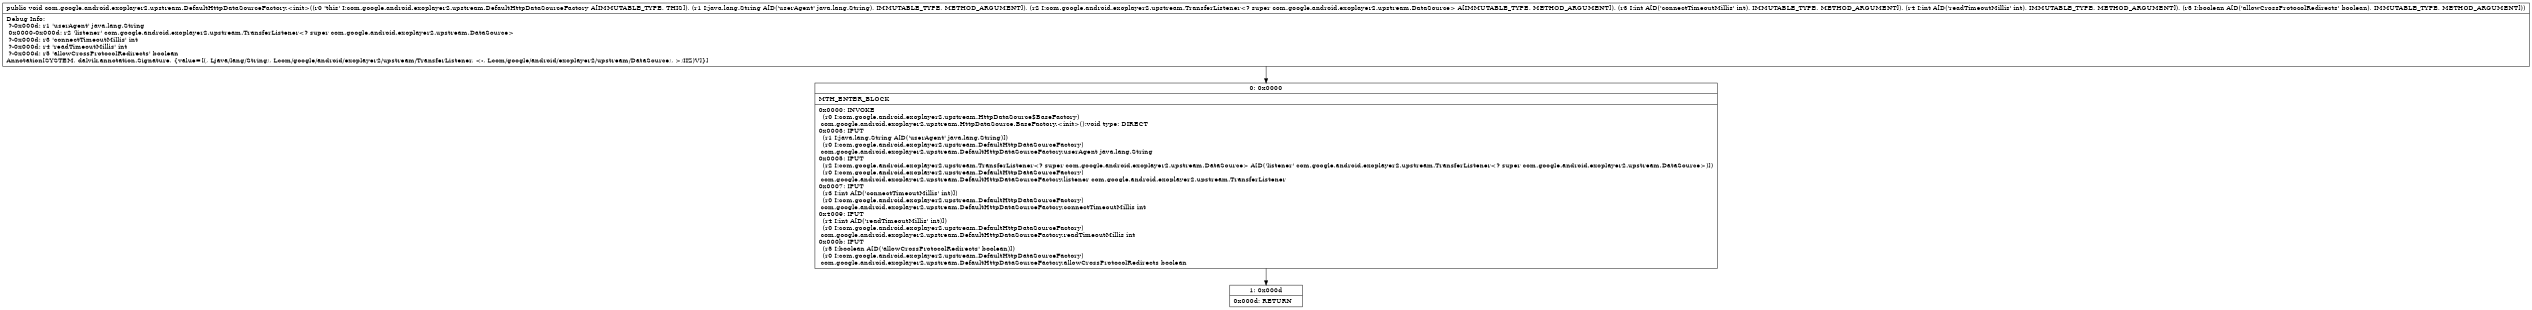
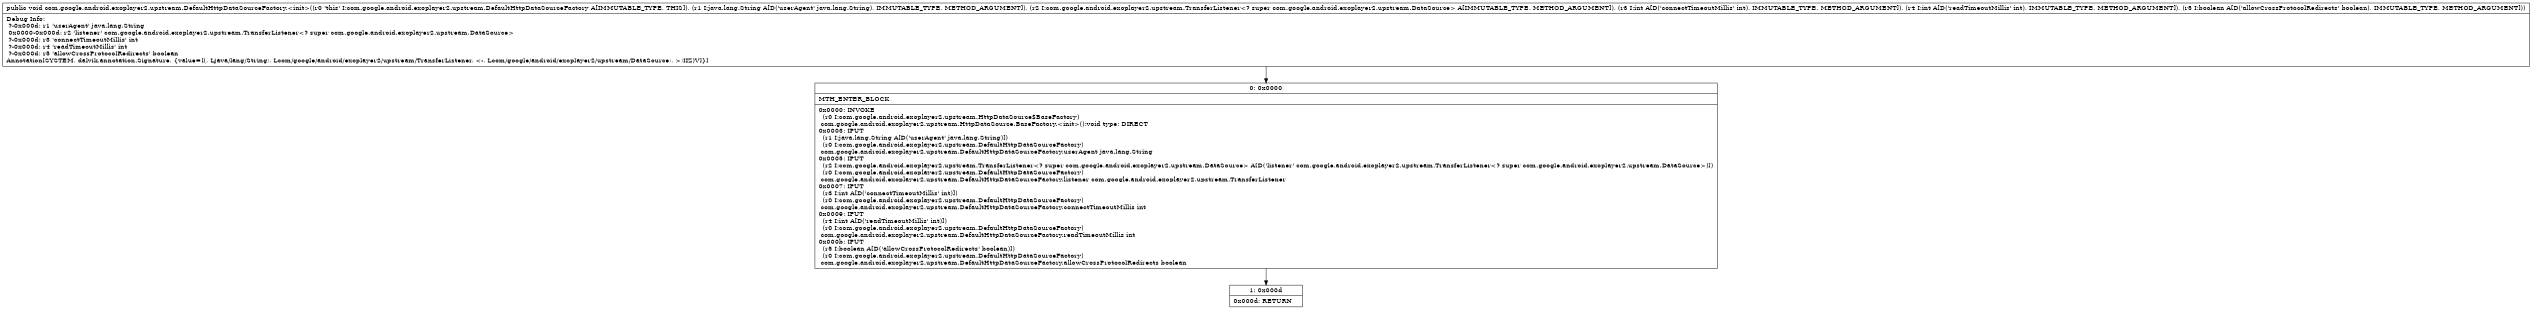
(843, 214) -> (843, 214)
